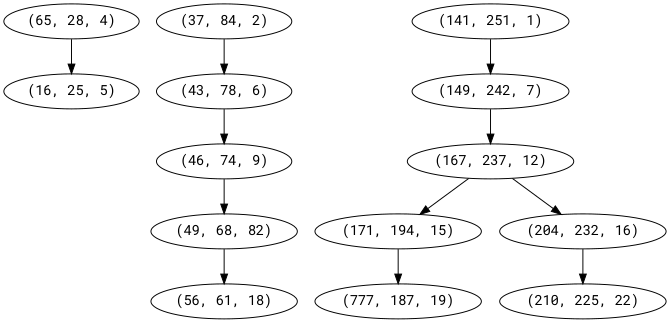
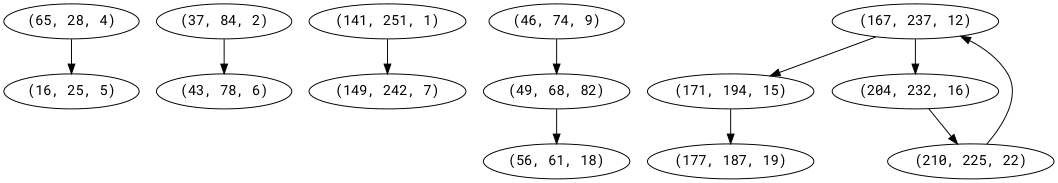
(224, 122) -> none
(491, 122) -> (1012, 87)
(398, 301) -> (731, 161)
